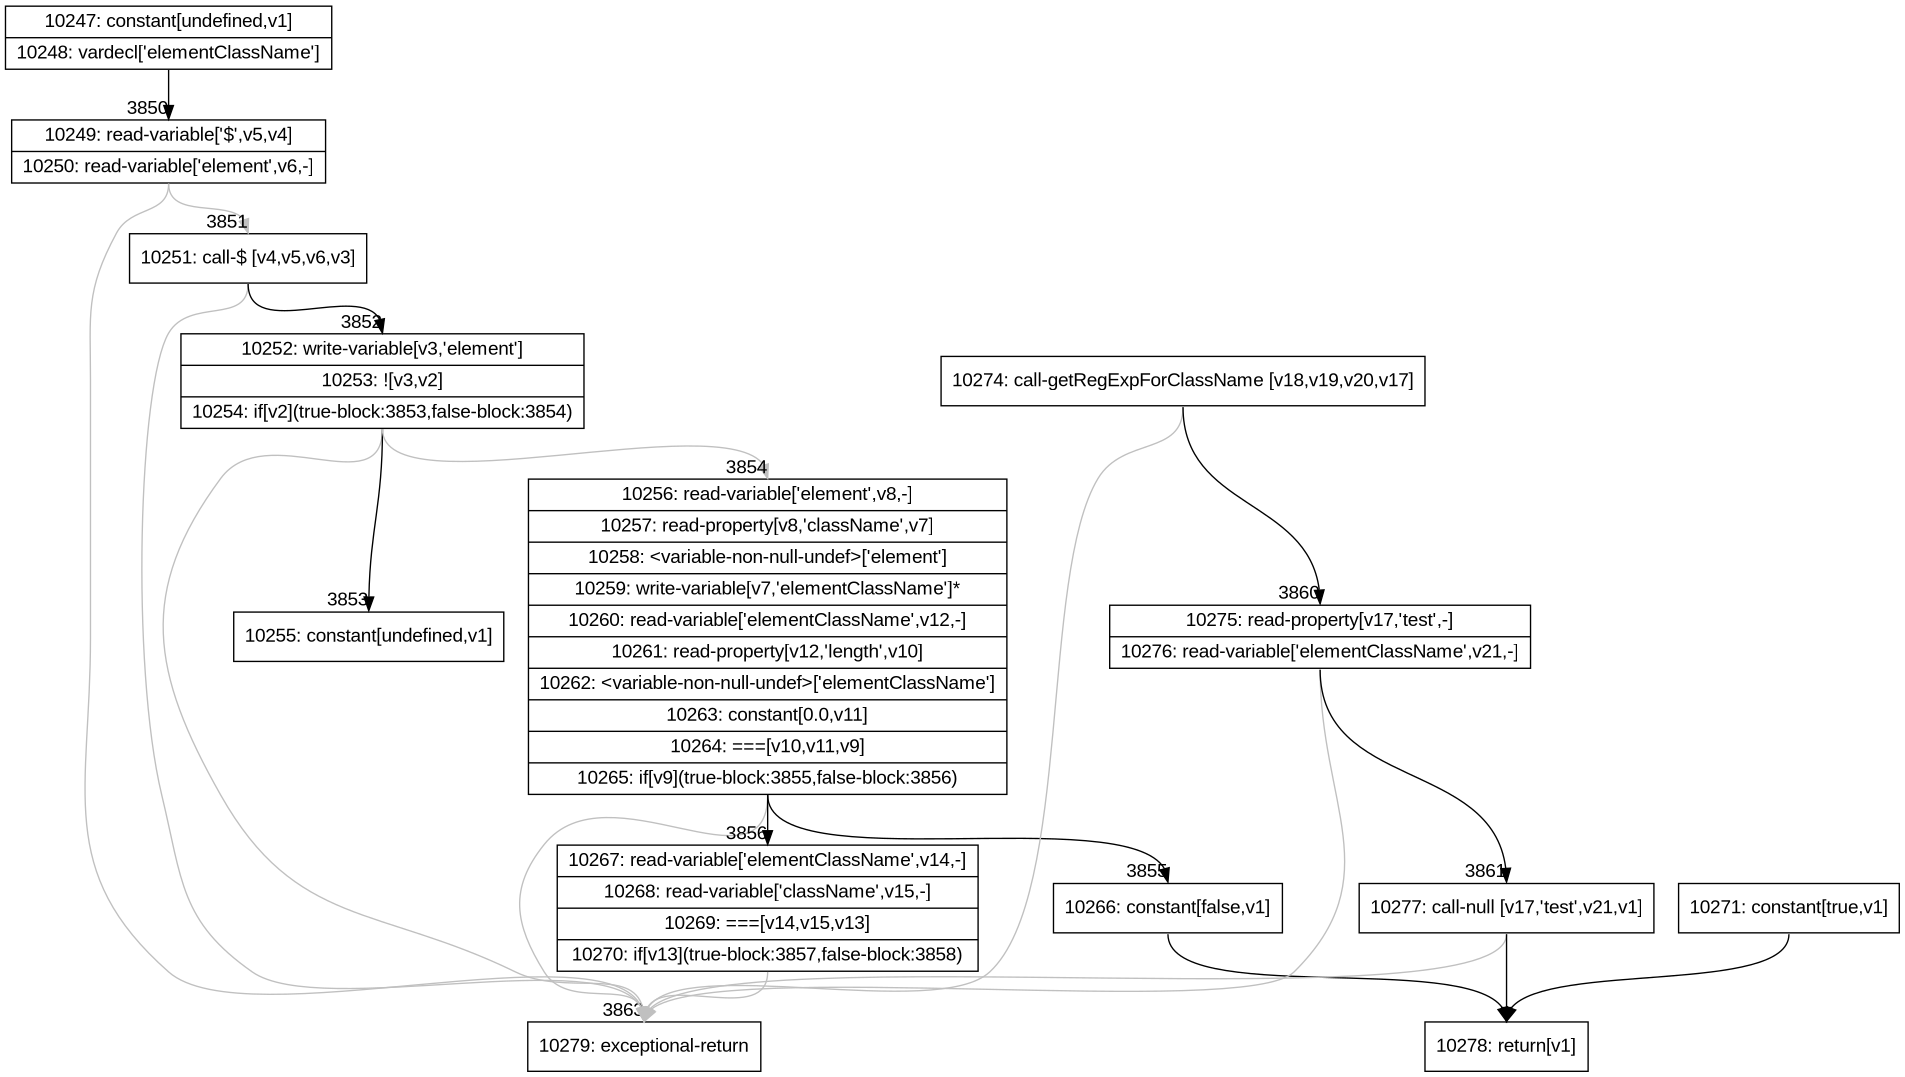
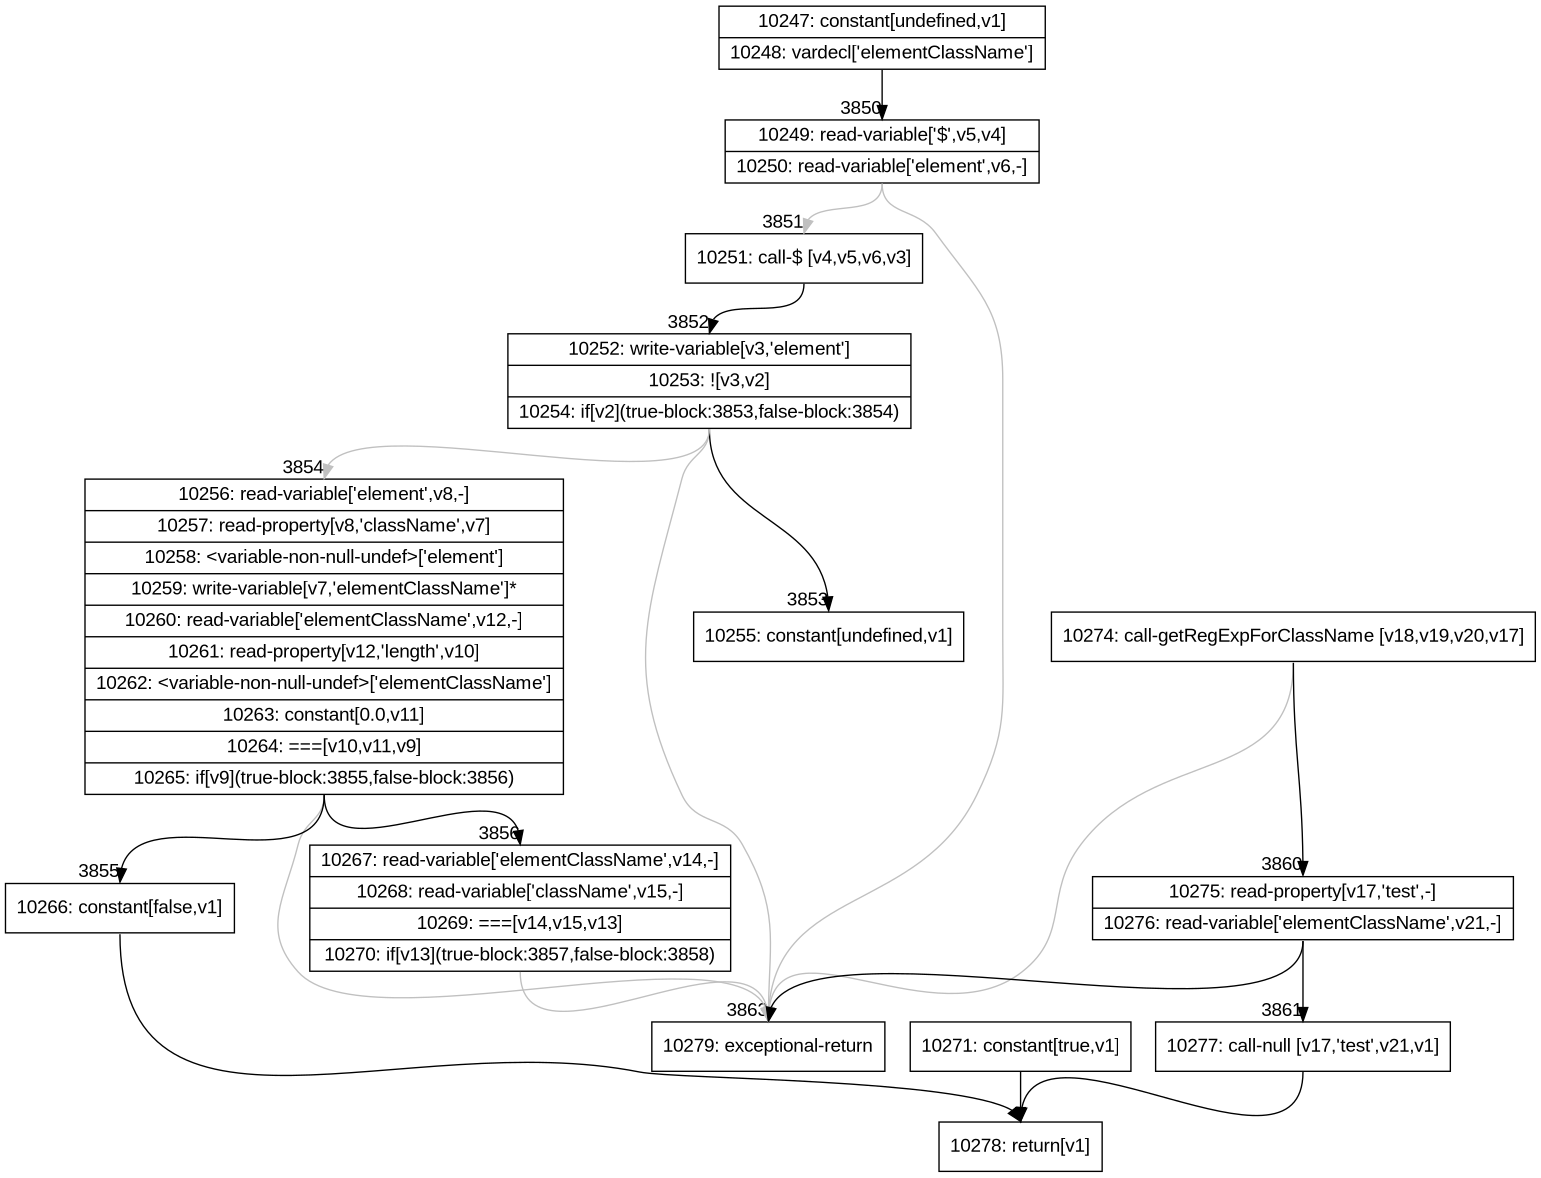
(166, 813) -> none
(1082, 978) -> none
(1132, 991) -> (1042, 982)
